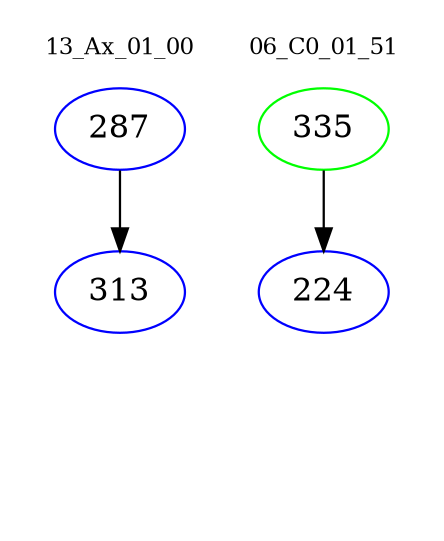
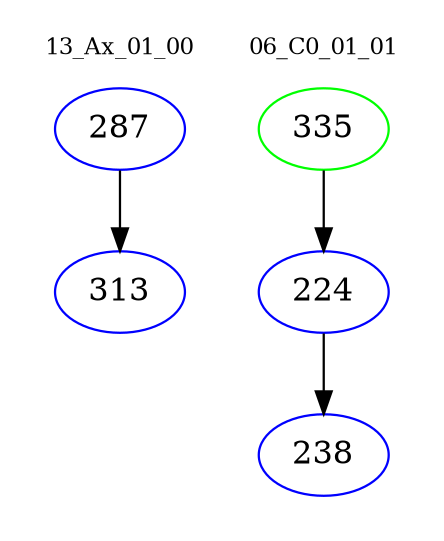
(324, 49) -> (324, 49)
none -> (324, 455)
